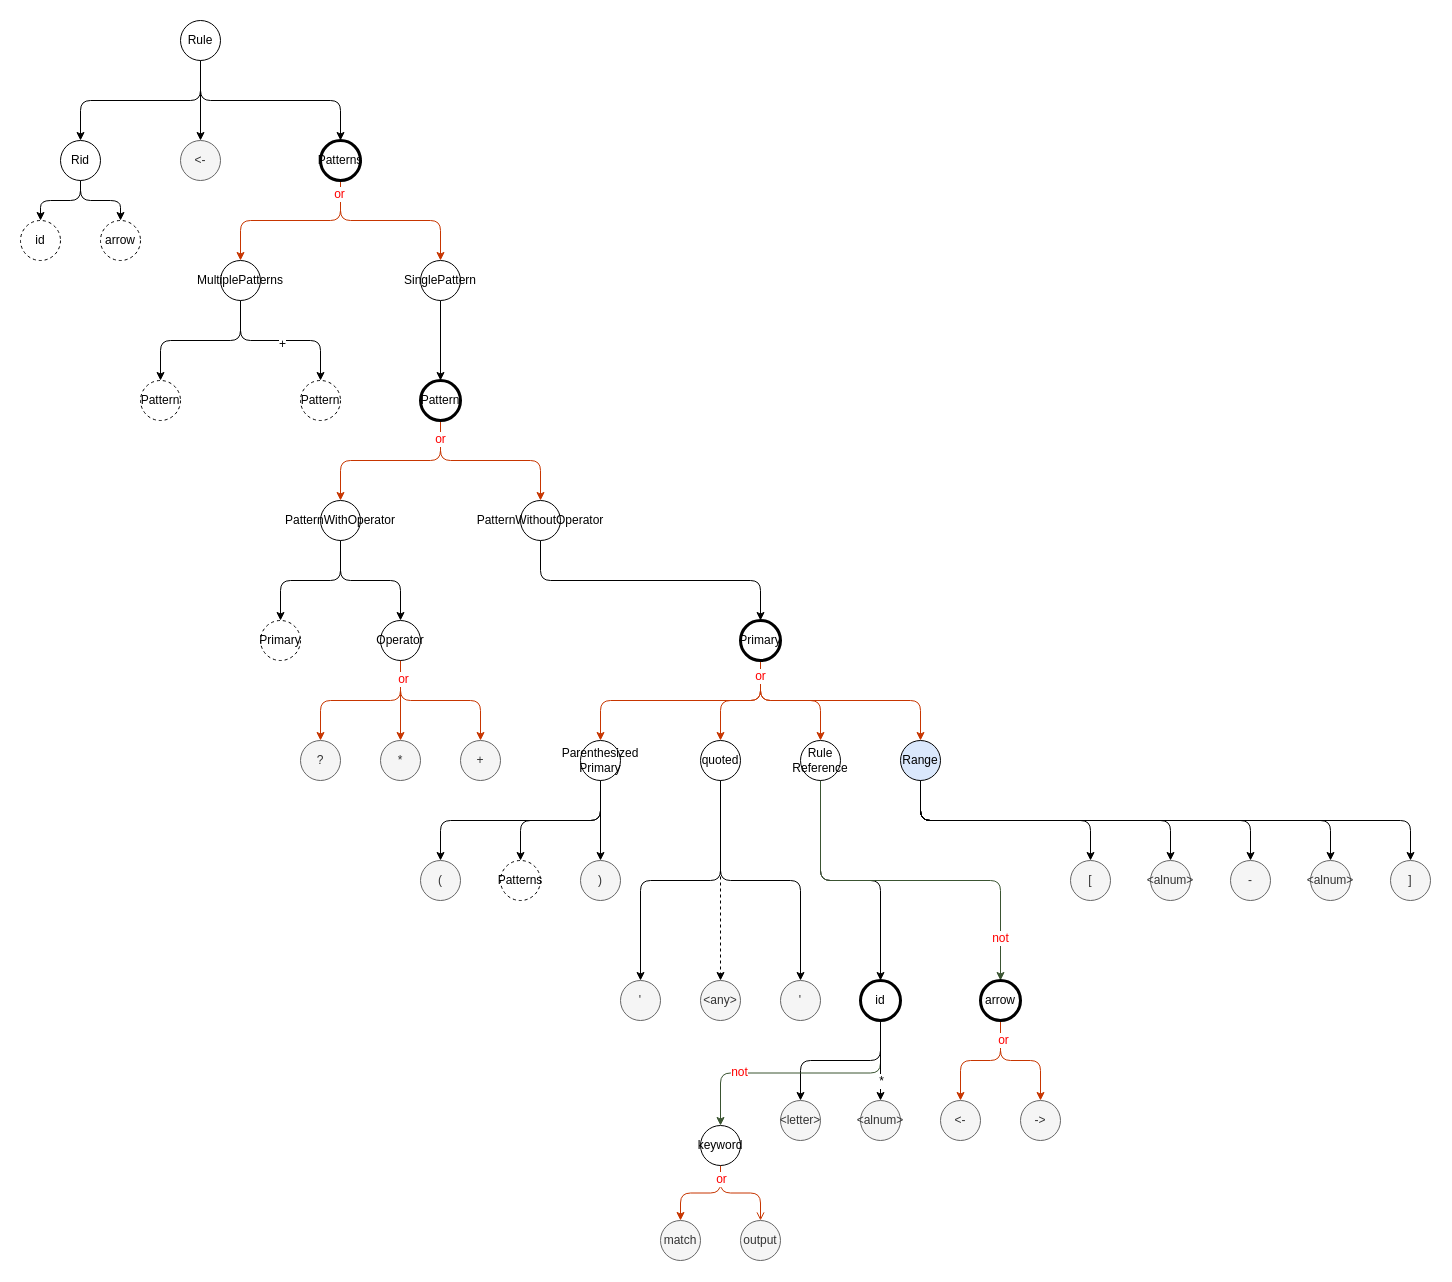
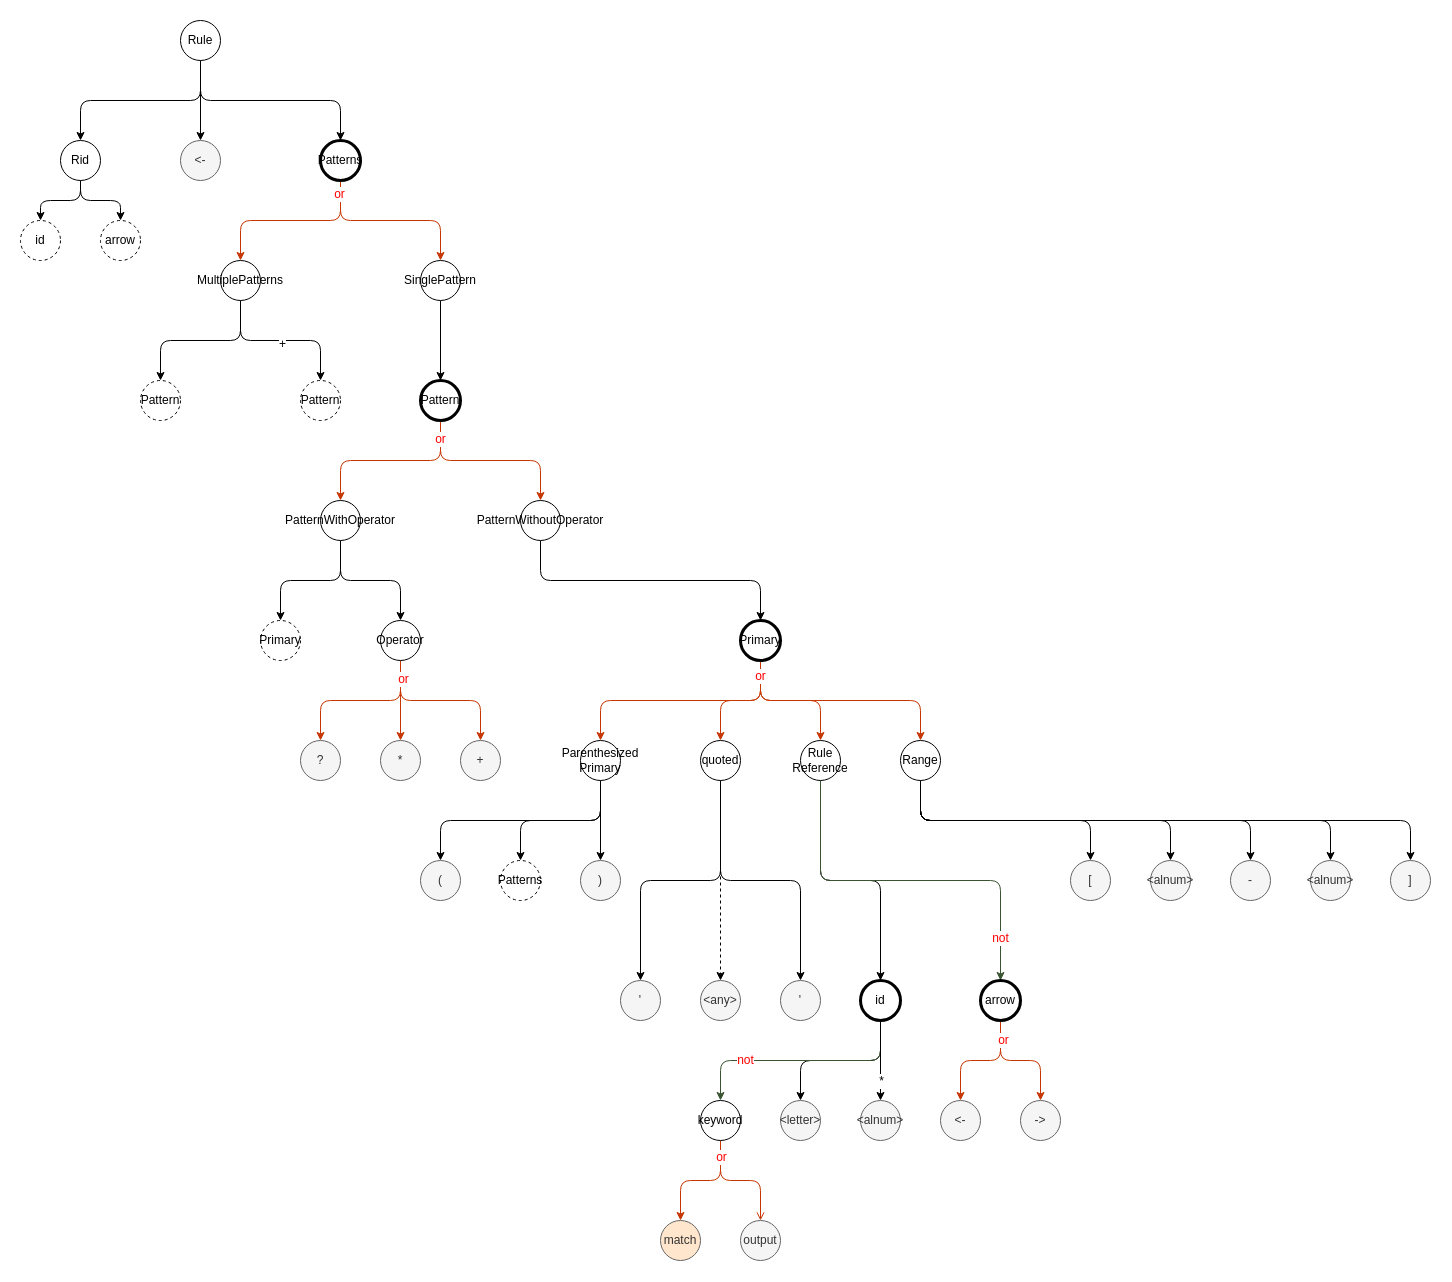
(921, 761) -> (921, 761)
(721, 1146) -> (721, 1121)
(681, 1241) -> (681, 1241)
